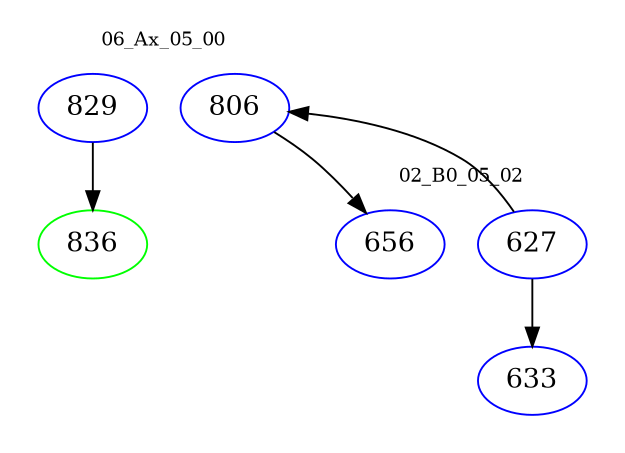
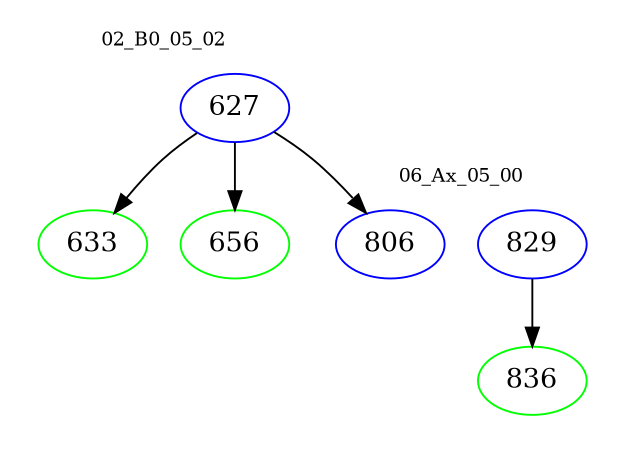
(333, 178) -> (235, 167)
(390, 244) -> (235, 244)
(532, 381) -> (93, 244)
